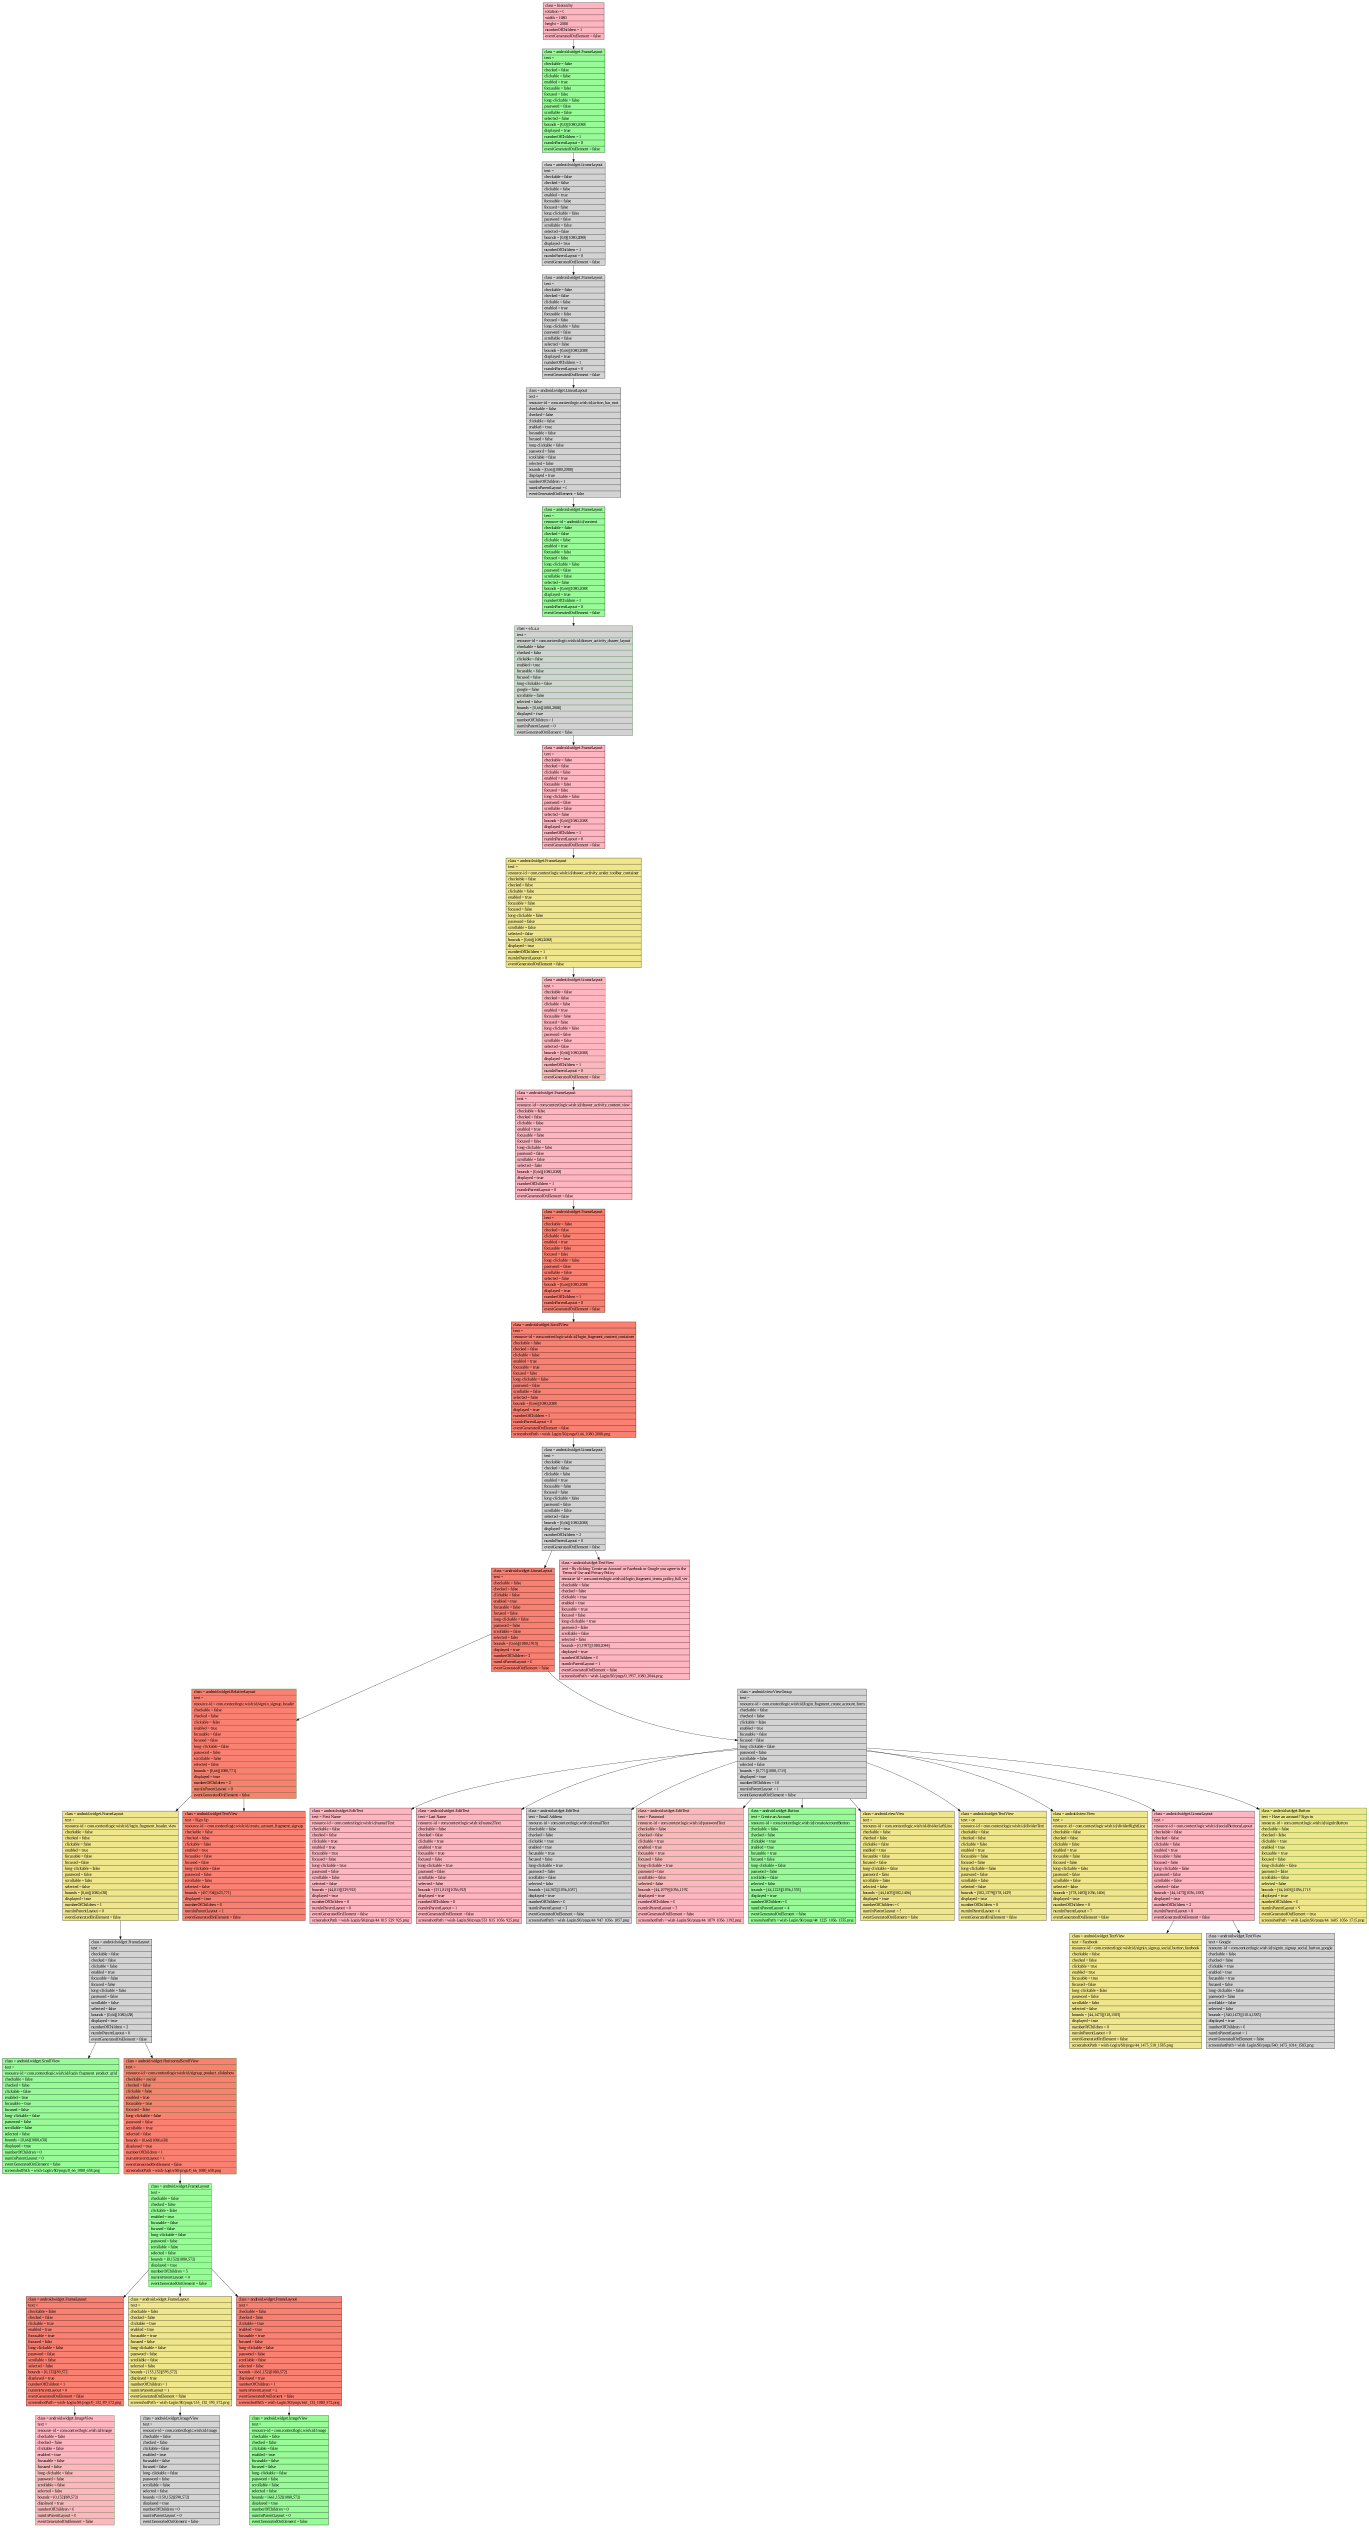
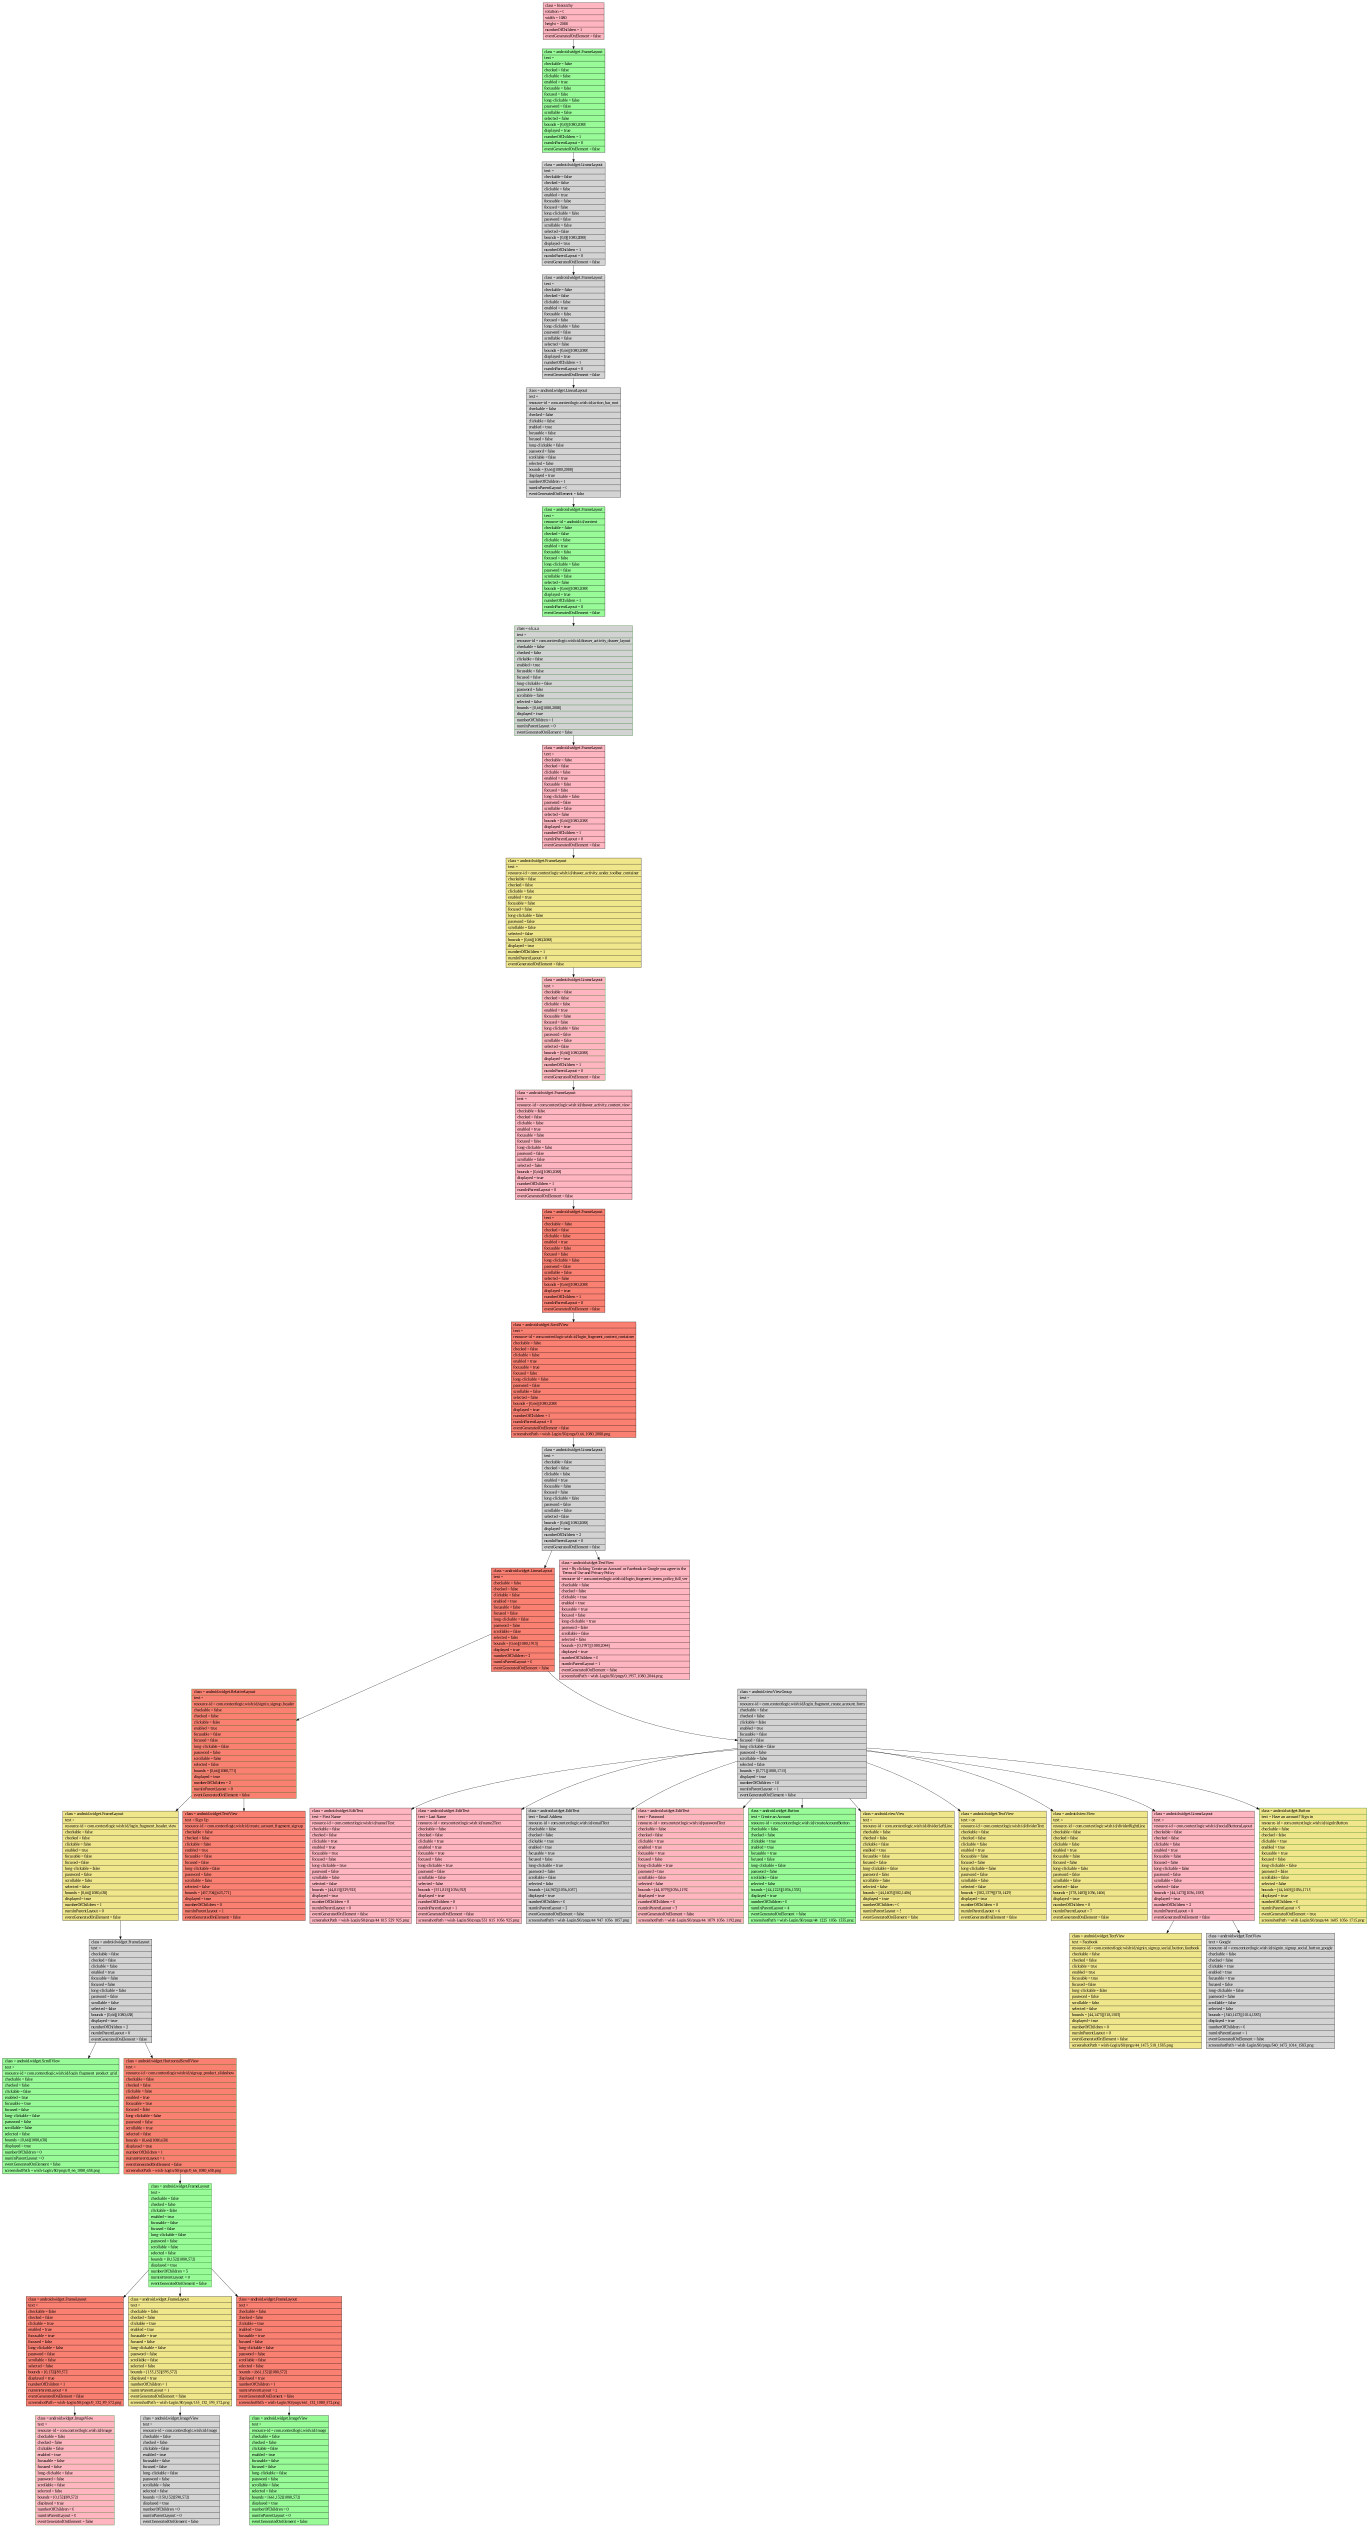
(528, 690) -> (530, 690)
(141, 2079) -> (140, 2079)
